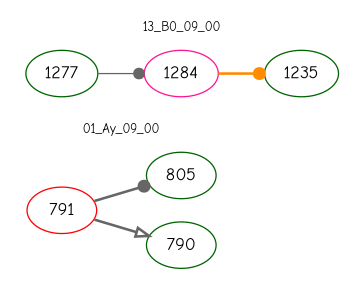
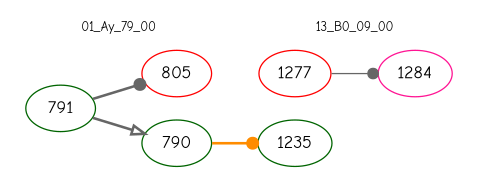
(62, 74) -> (295, 74)
(236, 74) -> (230, 143)
(122, 130) -> (119, 28)
(181, 175) -> (177, 74)
(62, 210) -> (61, 108)
